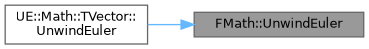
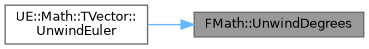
(279, 25) -> (279, 25)
